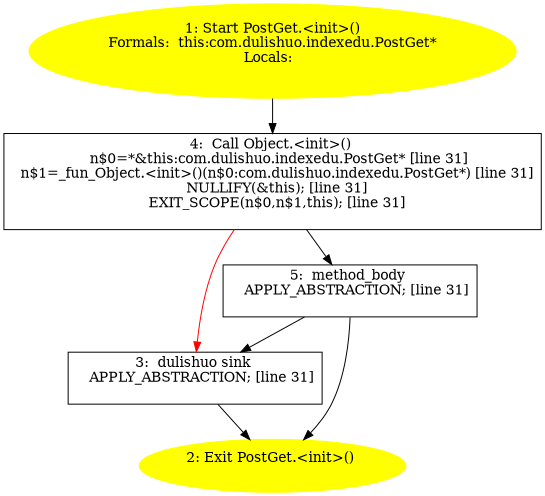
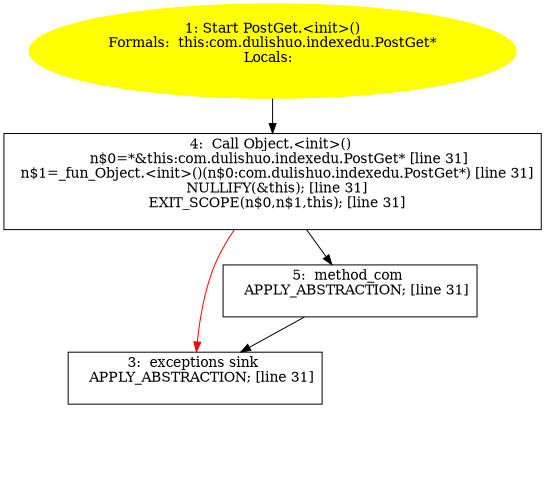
(350, 291) -> (350, 291)
(195, 378) -> (195, 378)
(273, 466) -> none
